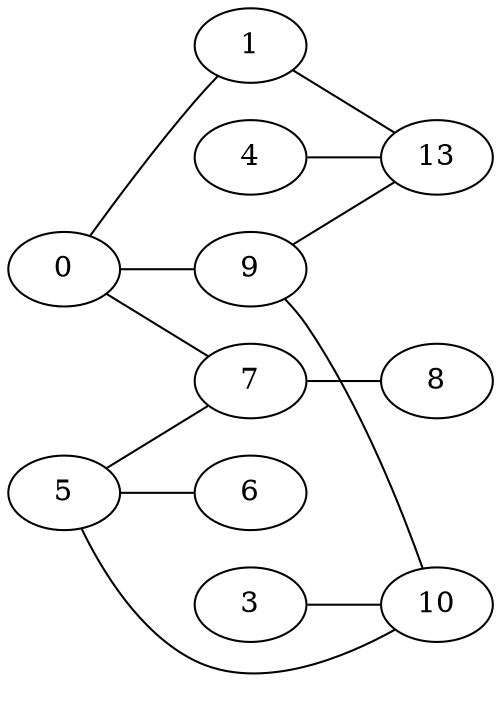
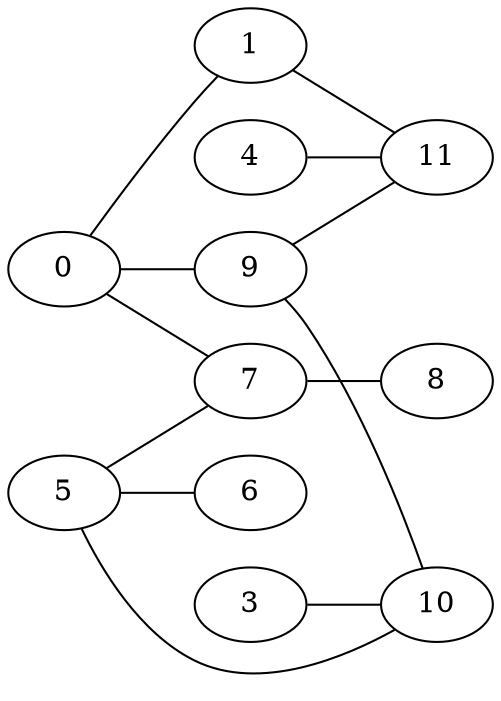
(437, 157) -> (437, 157)
